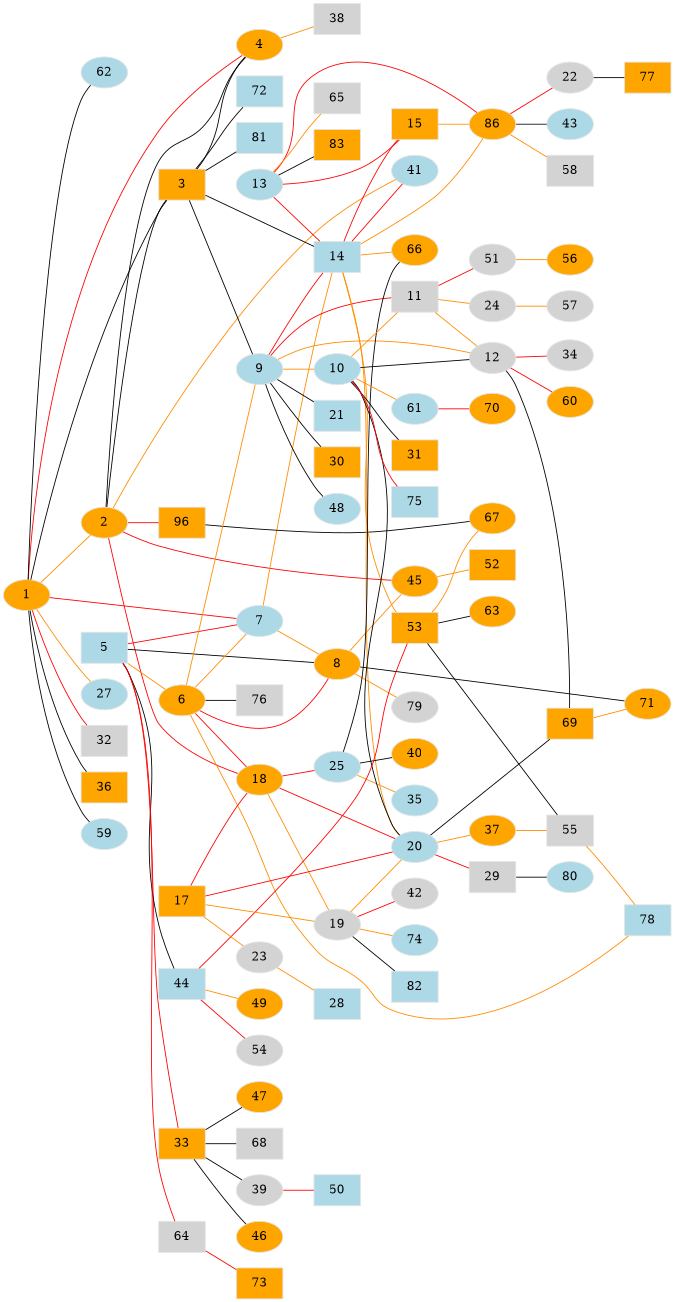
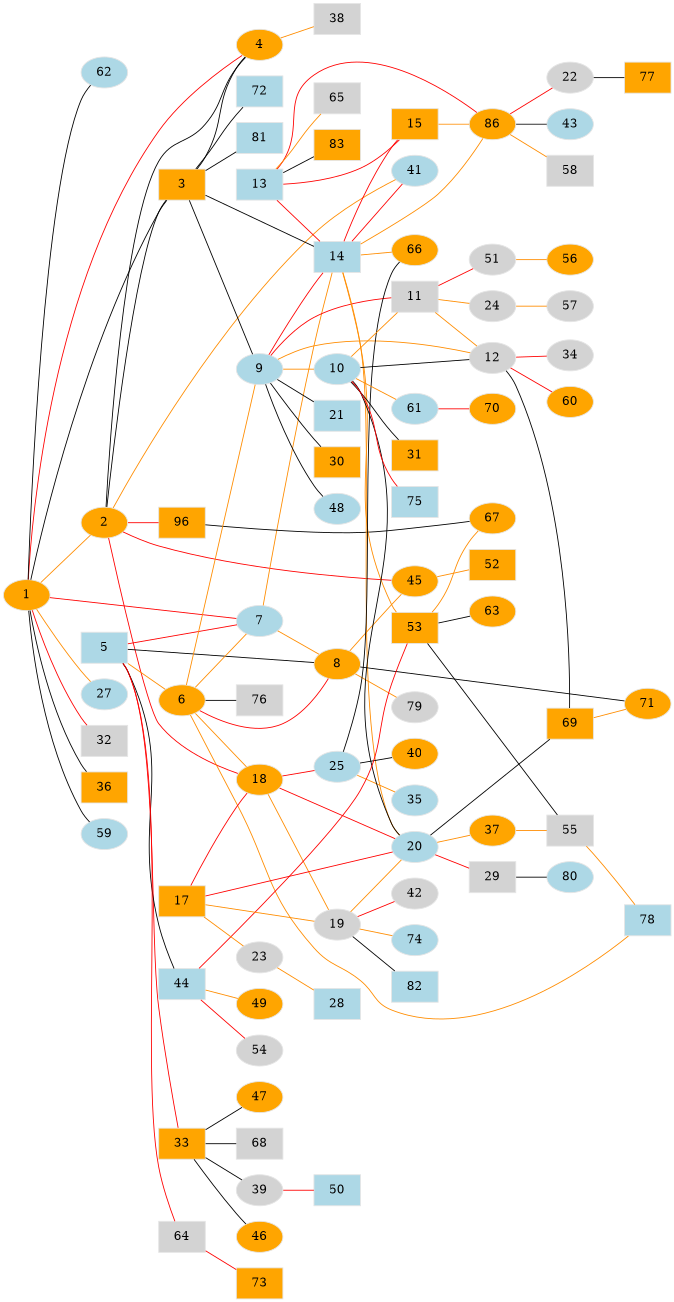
(260, 185) -> (260, 185)
(221, 740) -> (221, 740)
